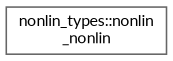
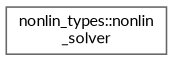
(86, 31) -> (86, 31)
